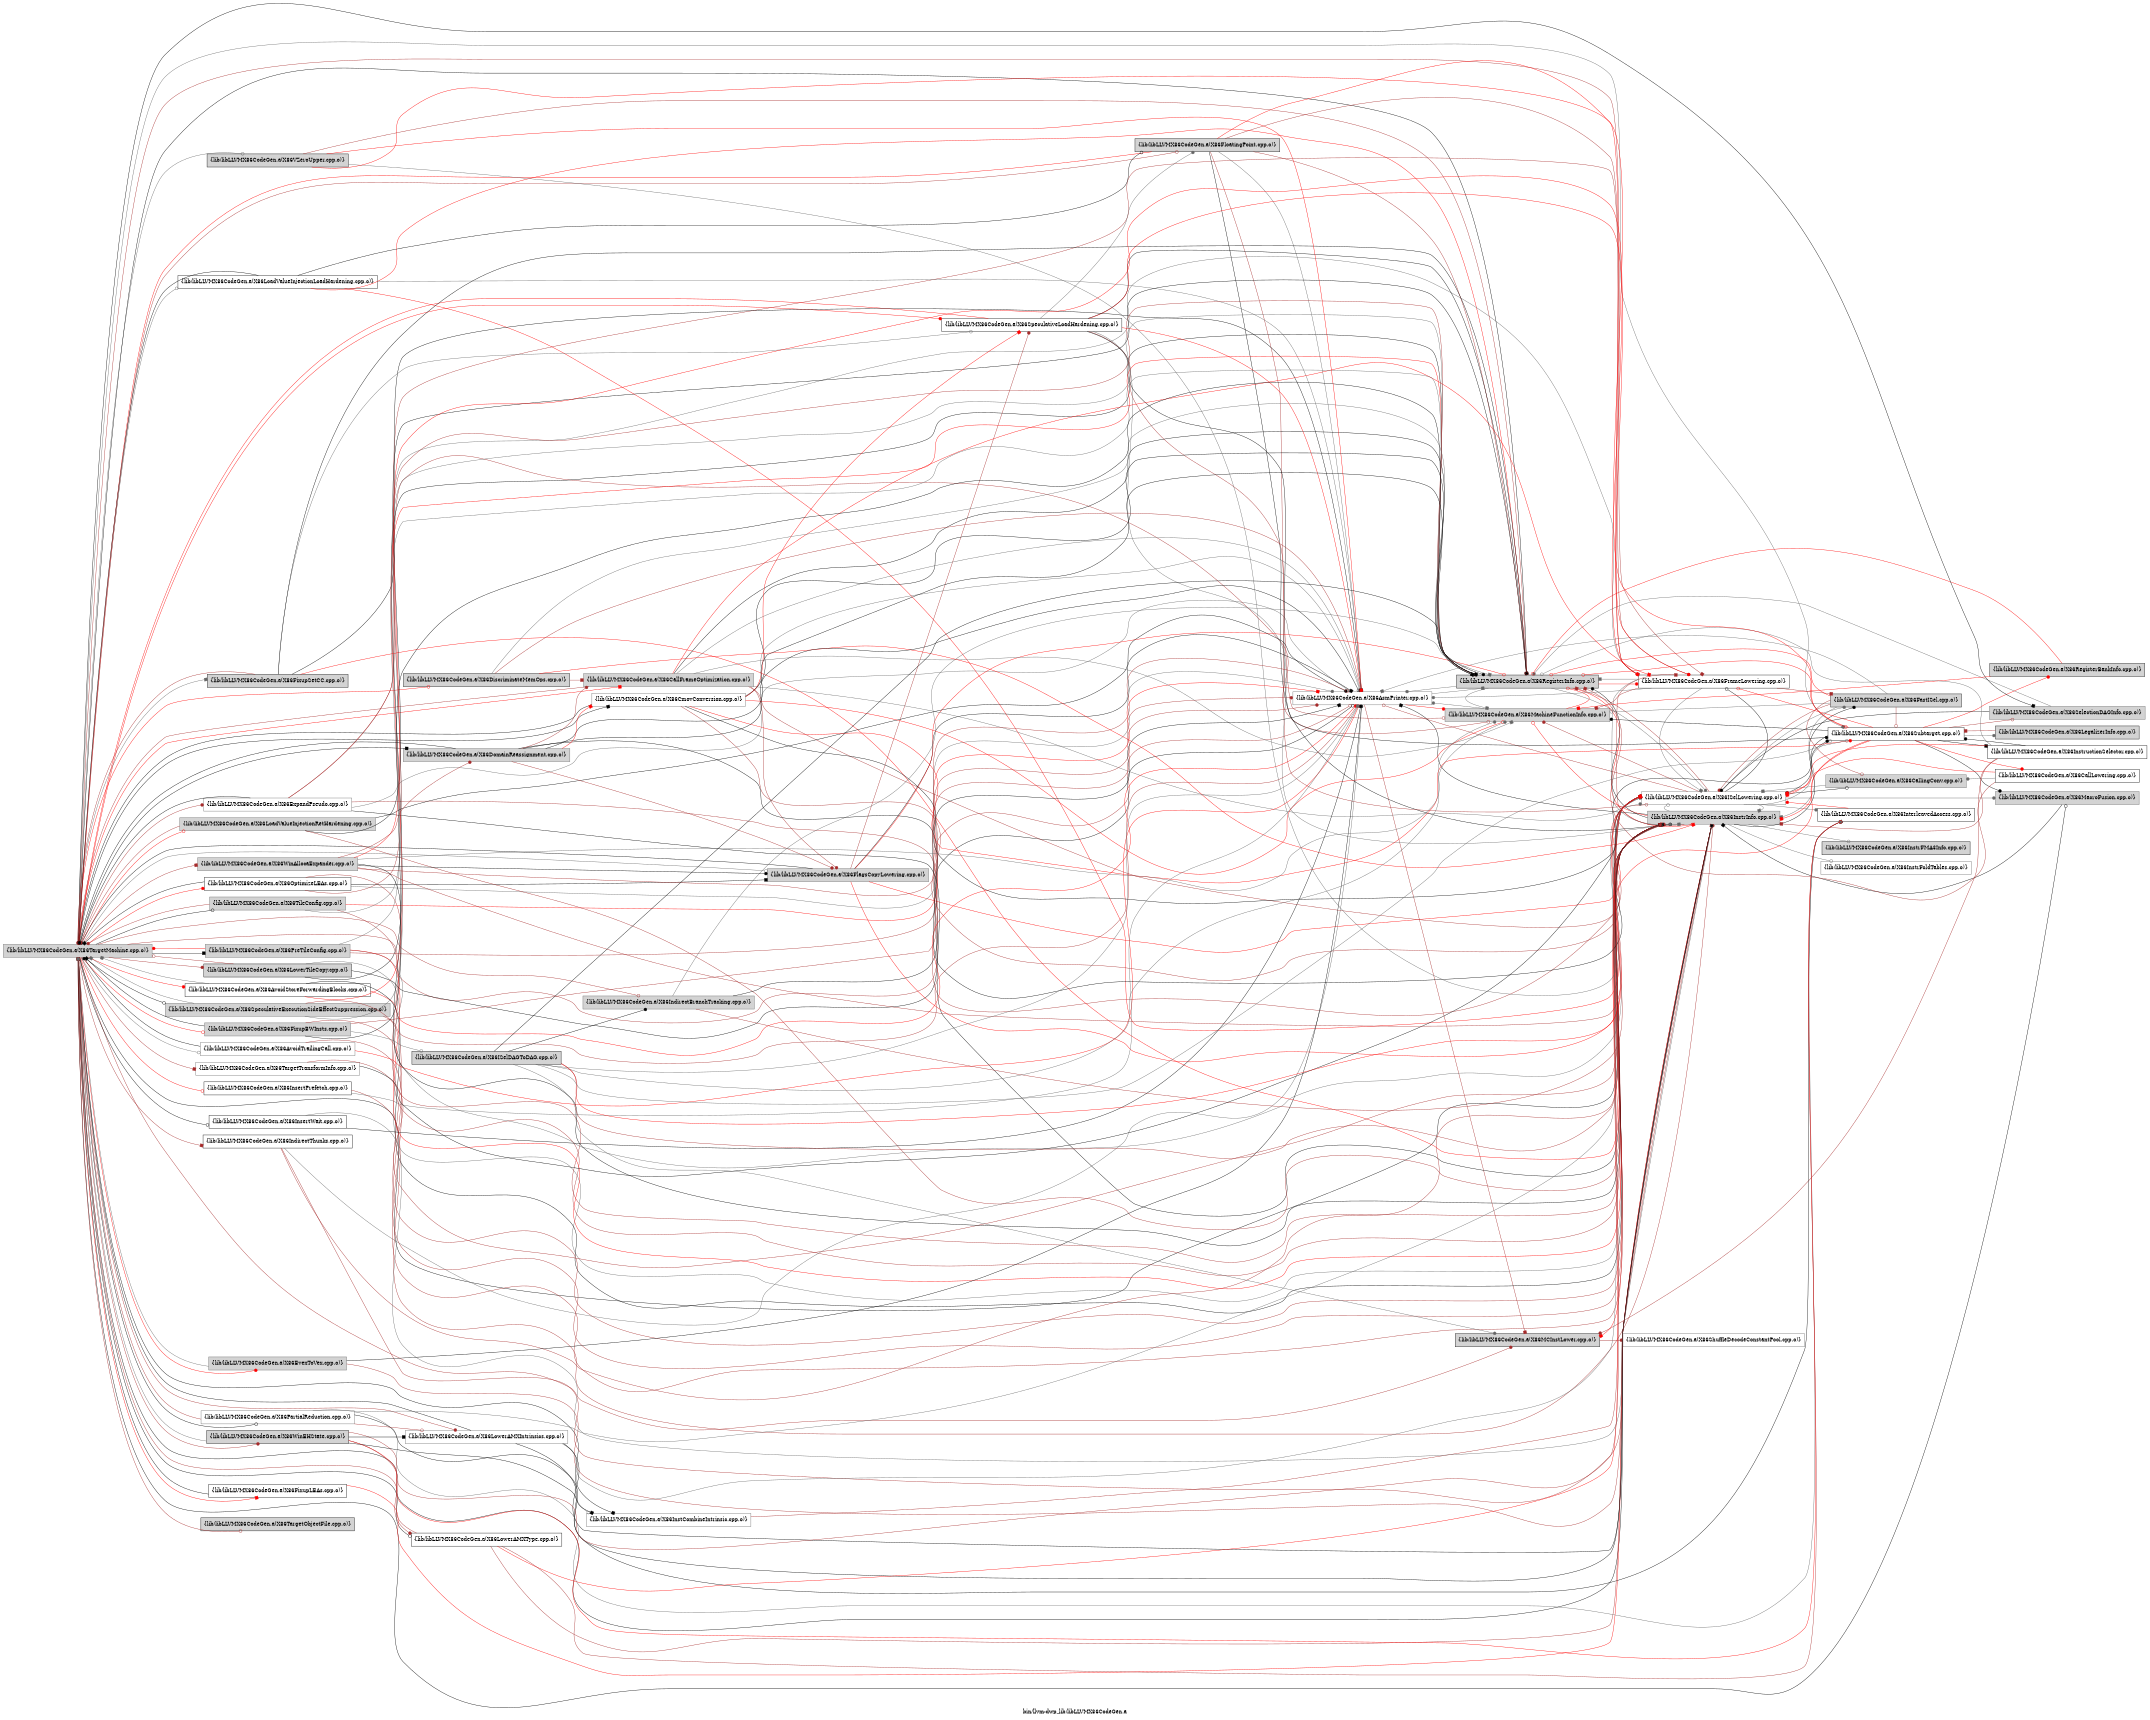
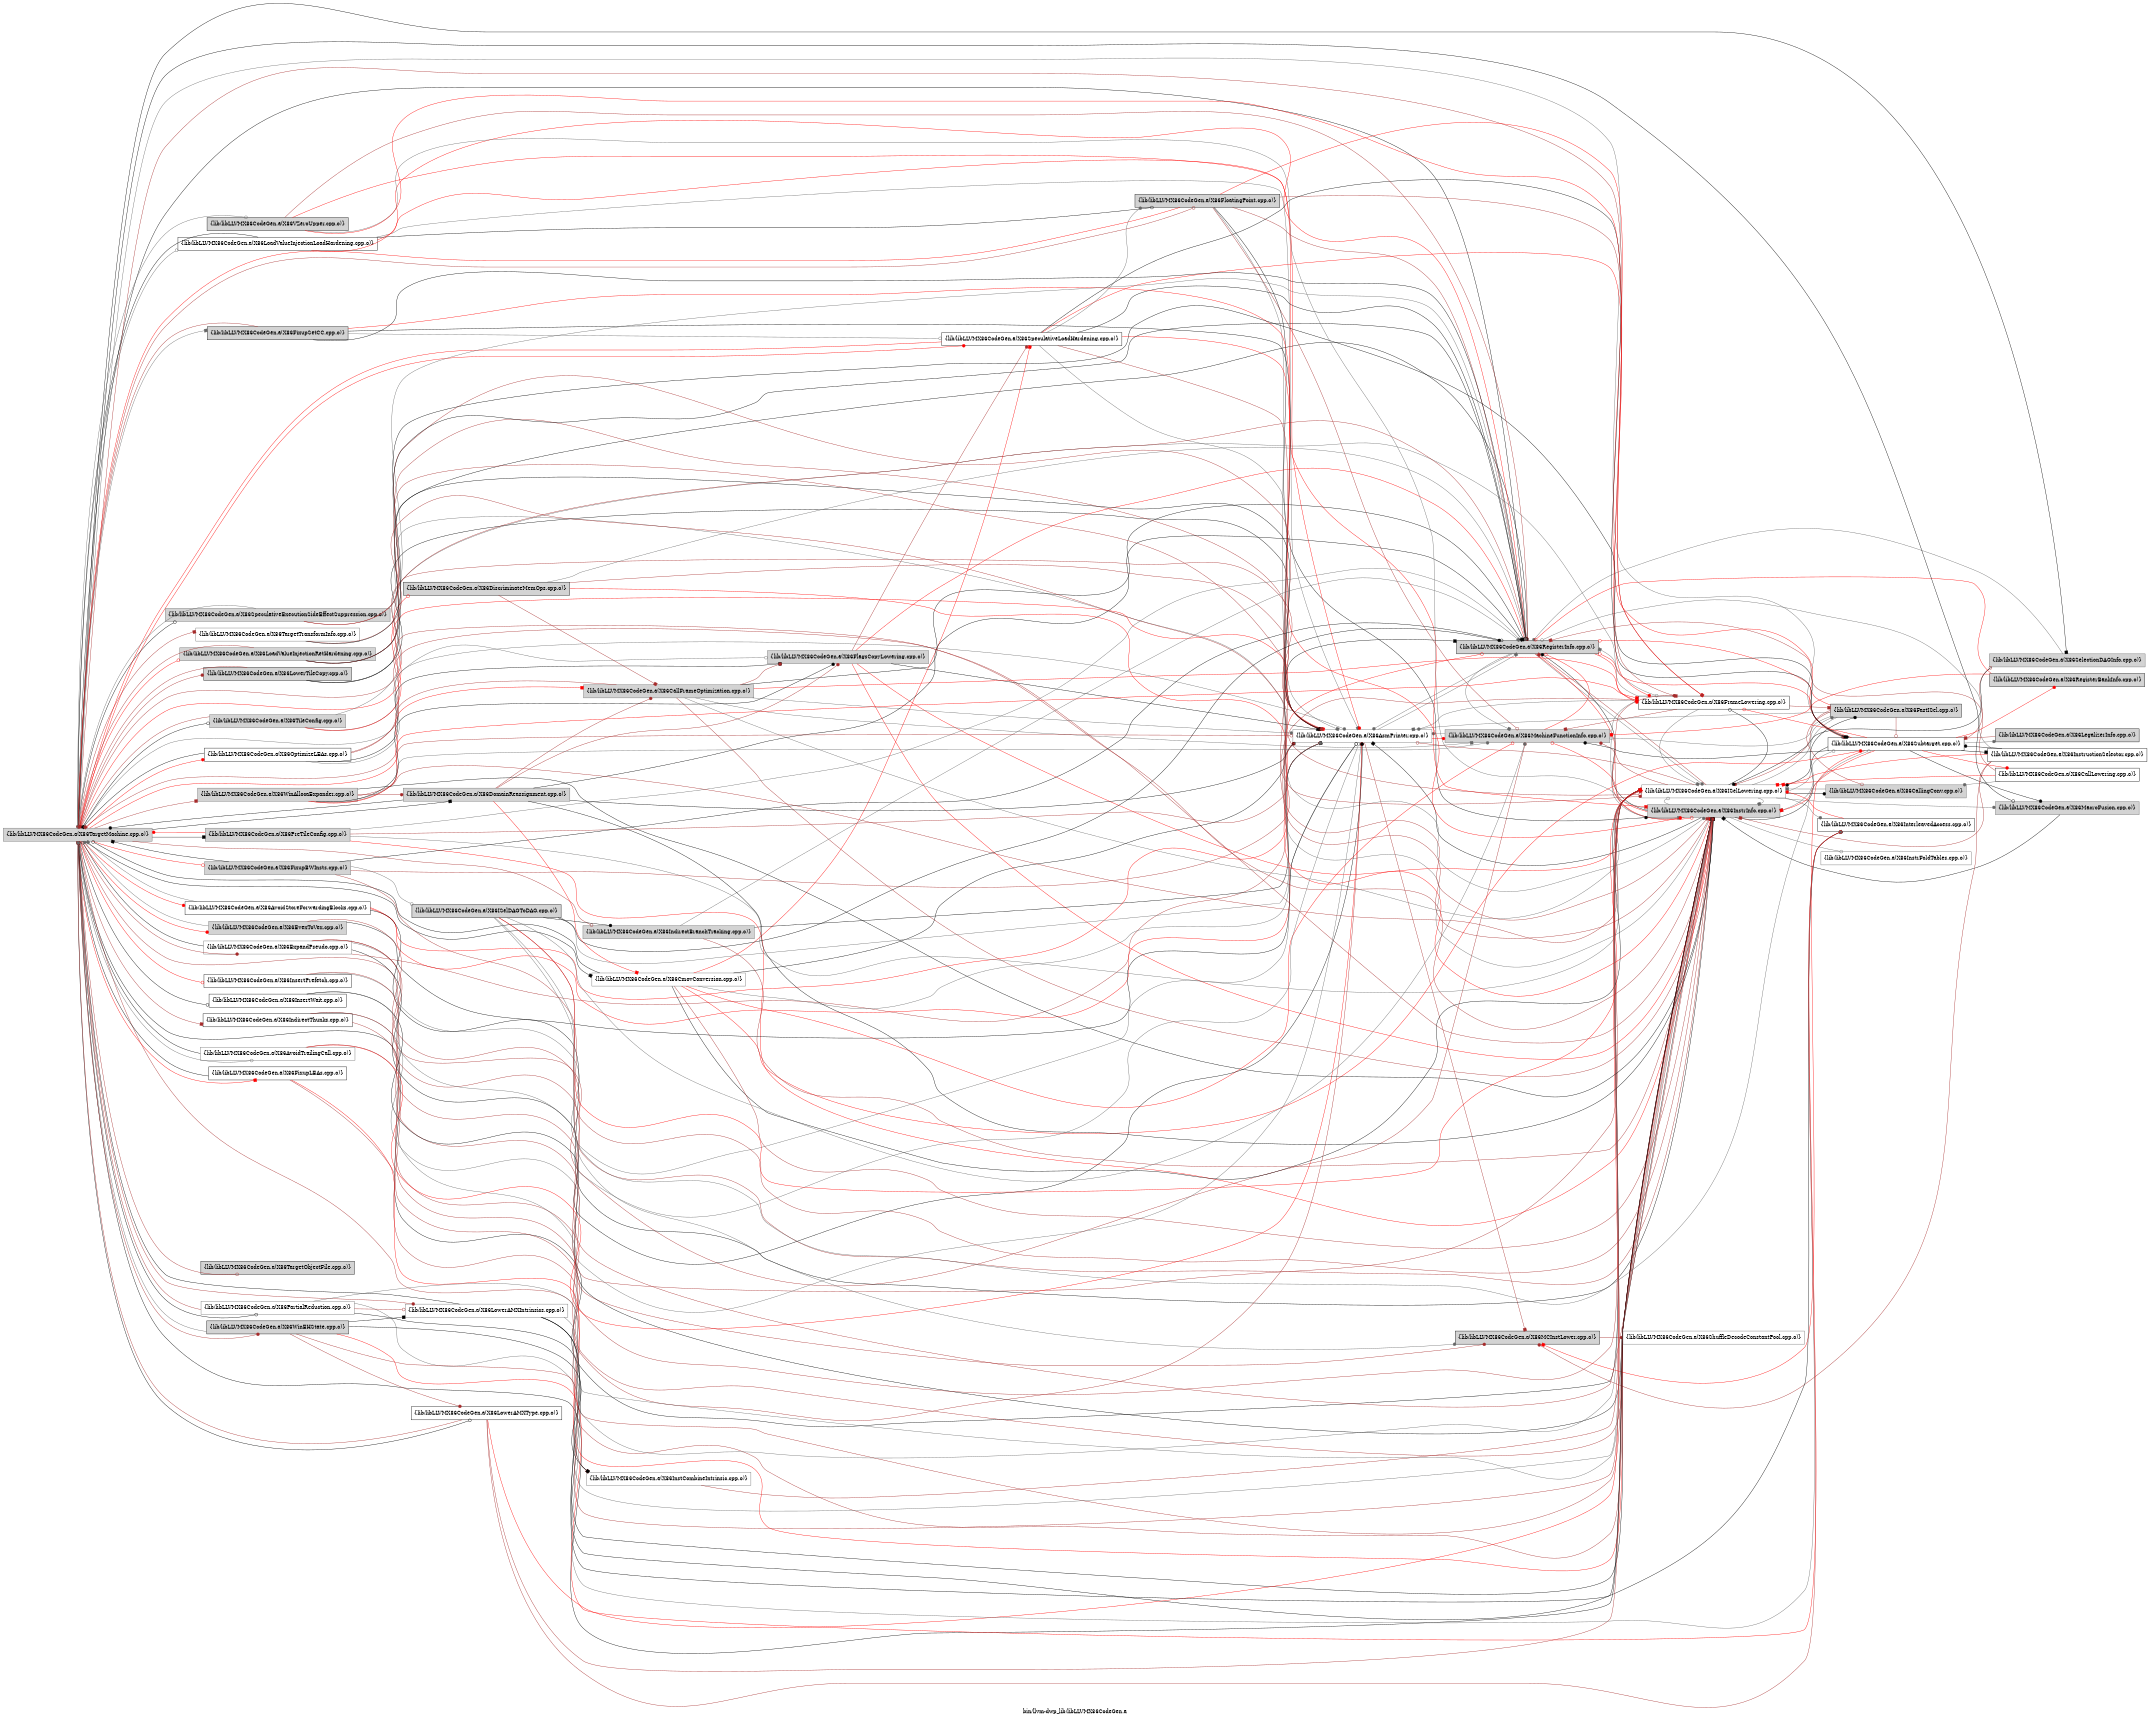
(1817, 791) -> (1804, 794)
(1896, 848) -> none
(426, 849) -> none
(210, 1387) -> (327, 1200)
none -> (982, 1403)
